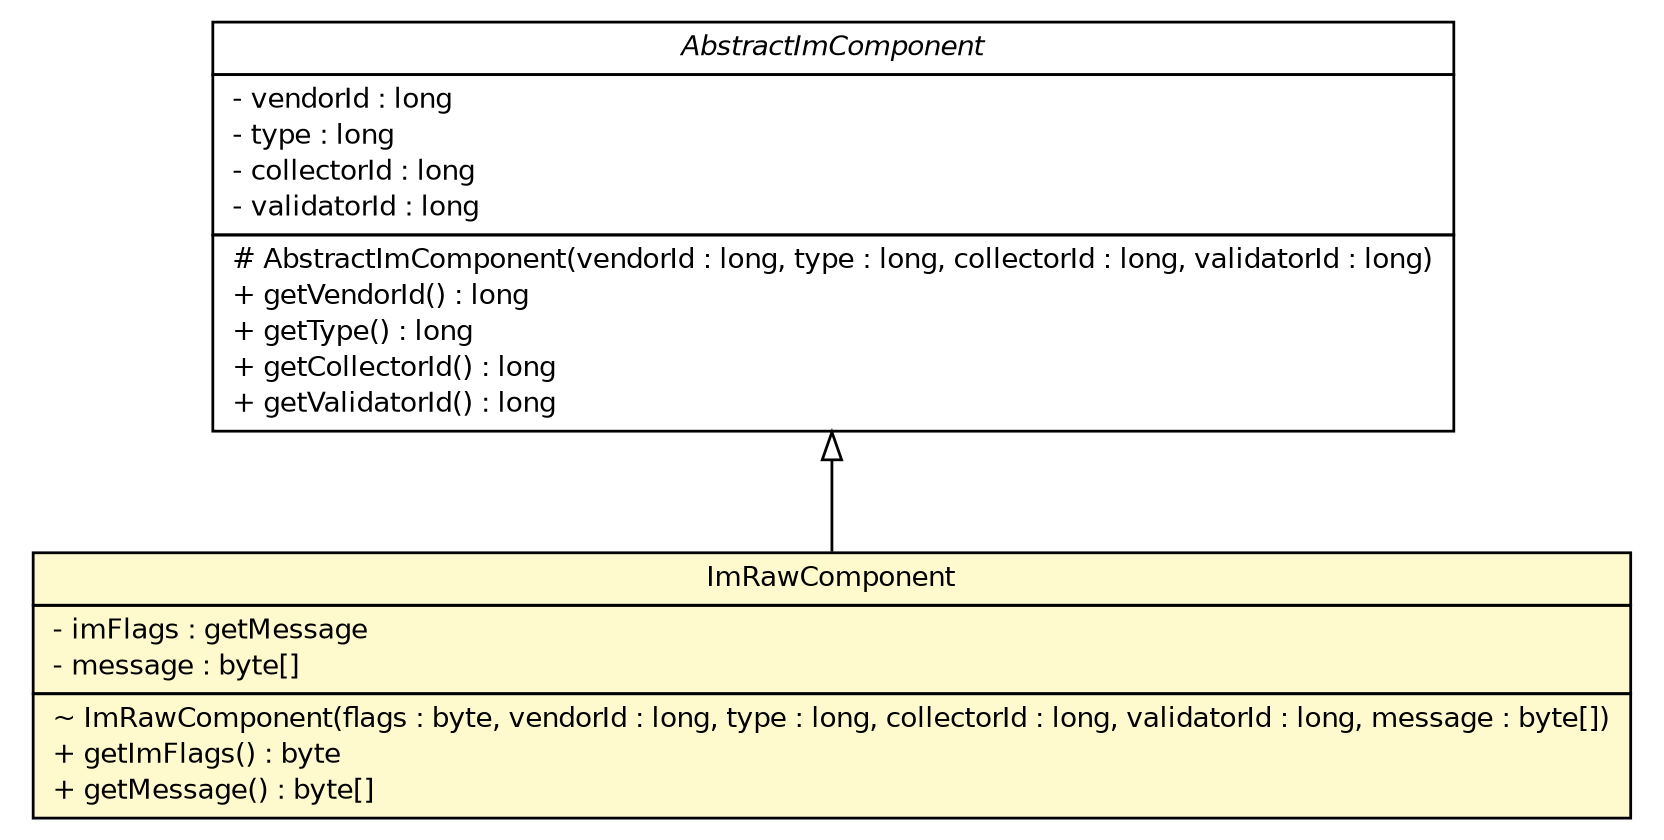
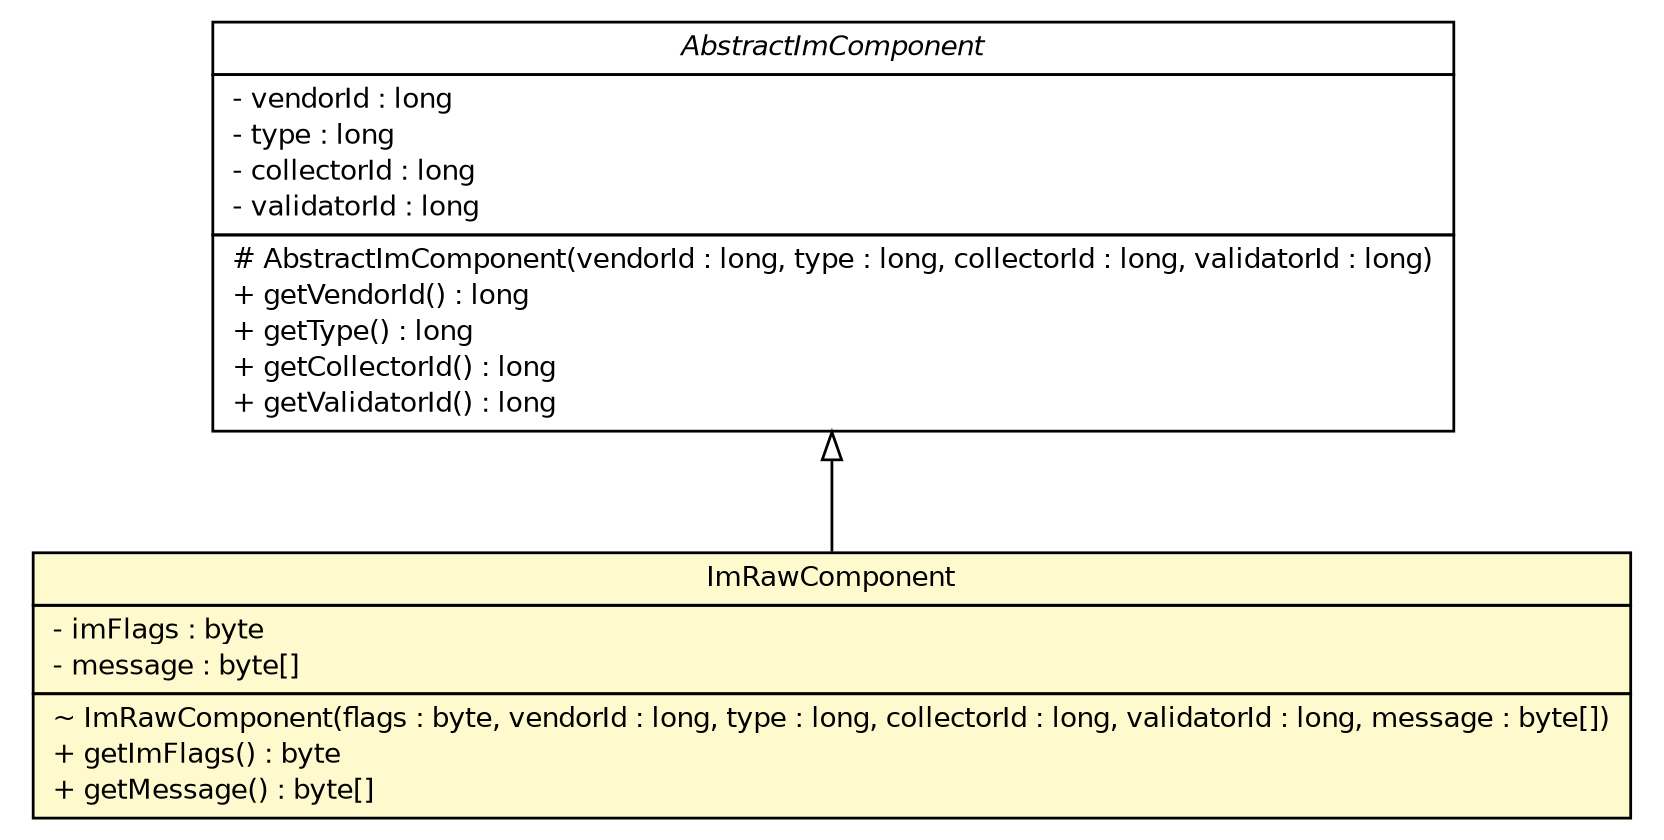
(211, 630) -> (159, 630)
